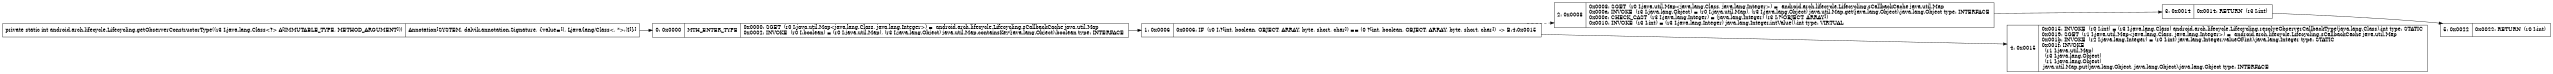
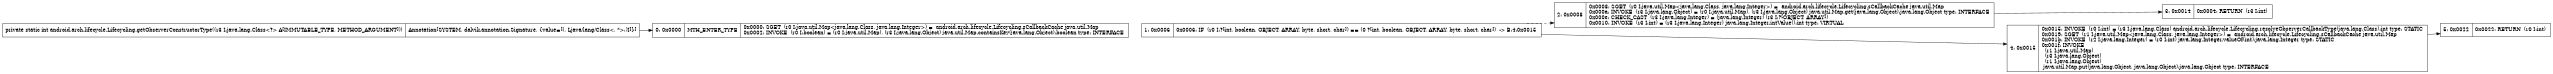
(2233, 11) -> (2233, 11)
(2356, 17) -> (2432, 34)
(1133, 30) -> none
